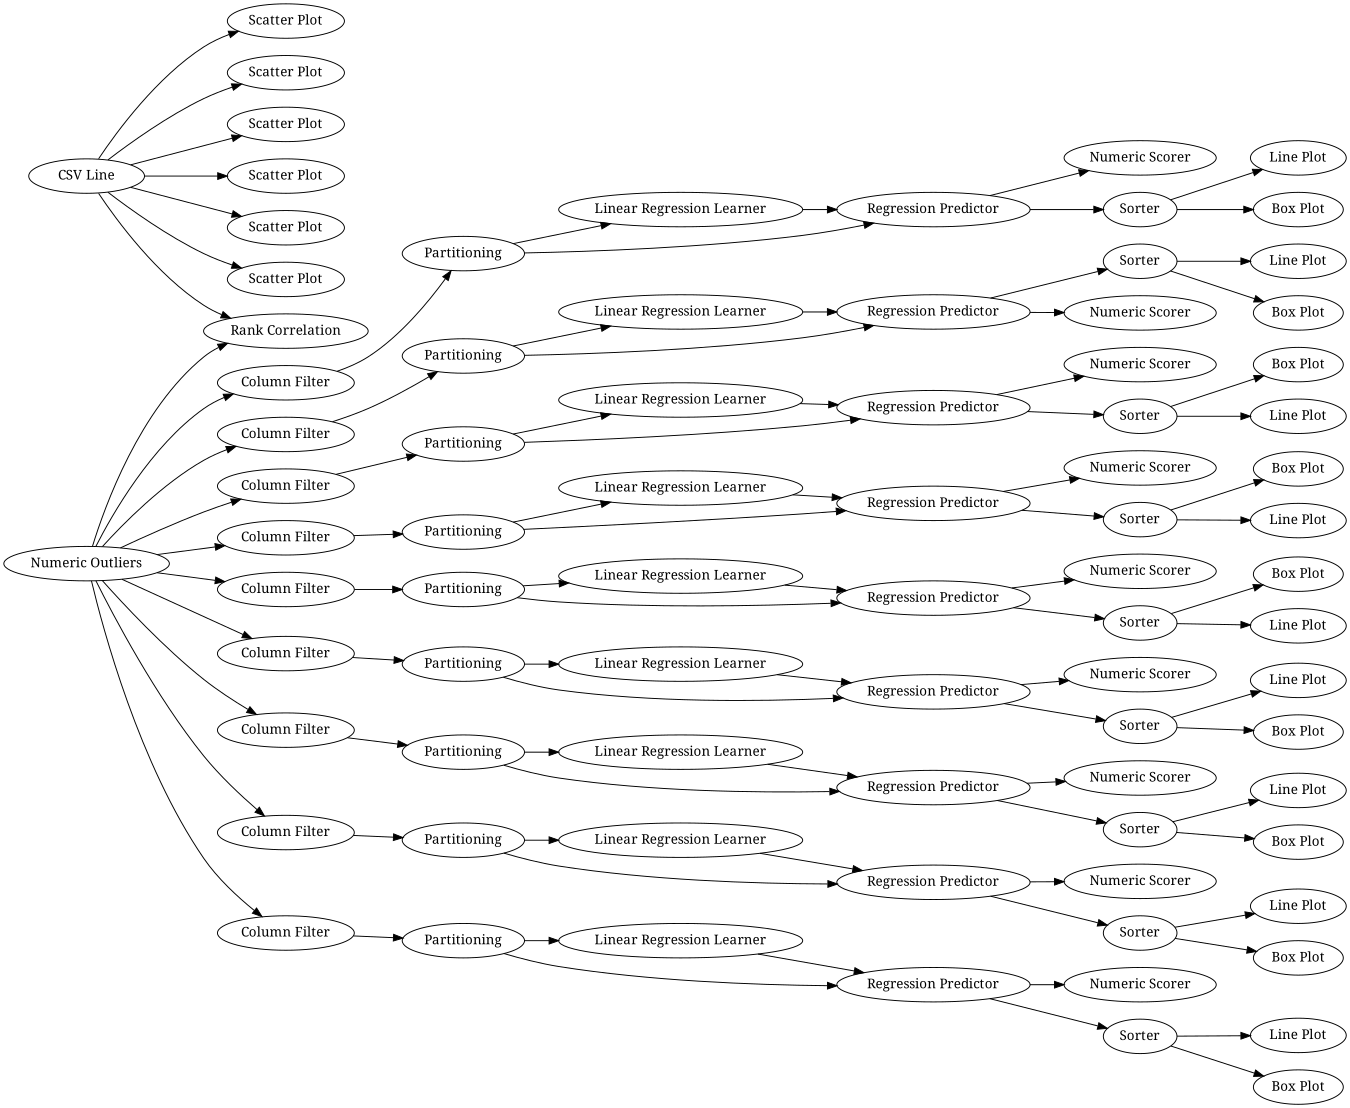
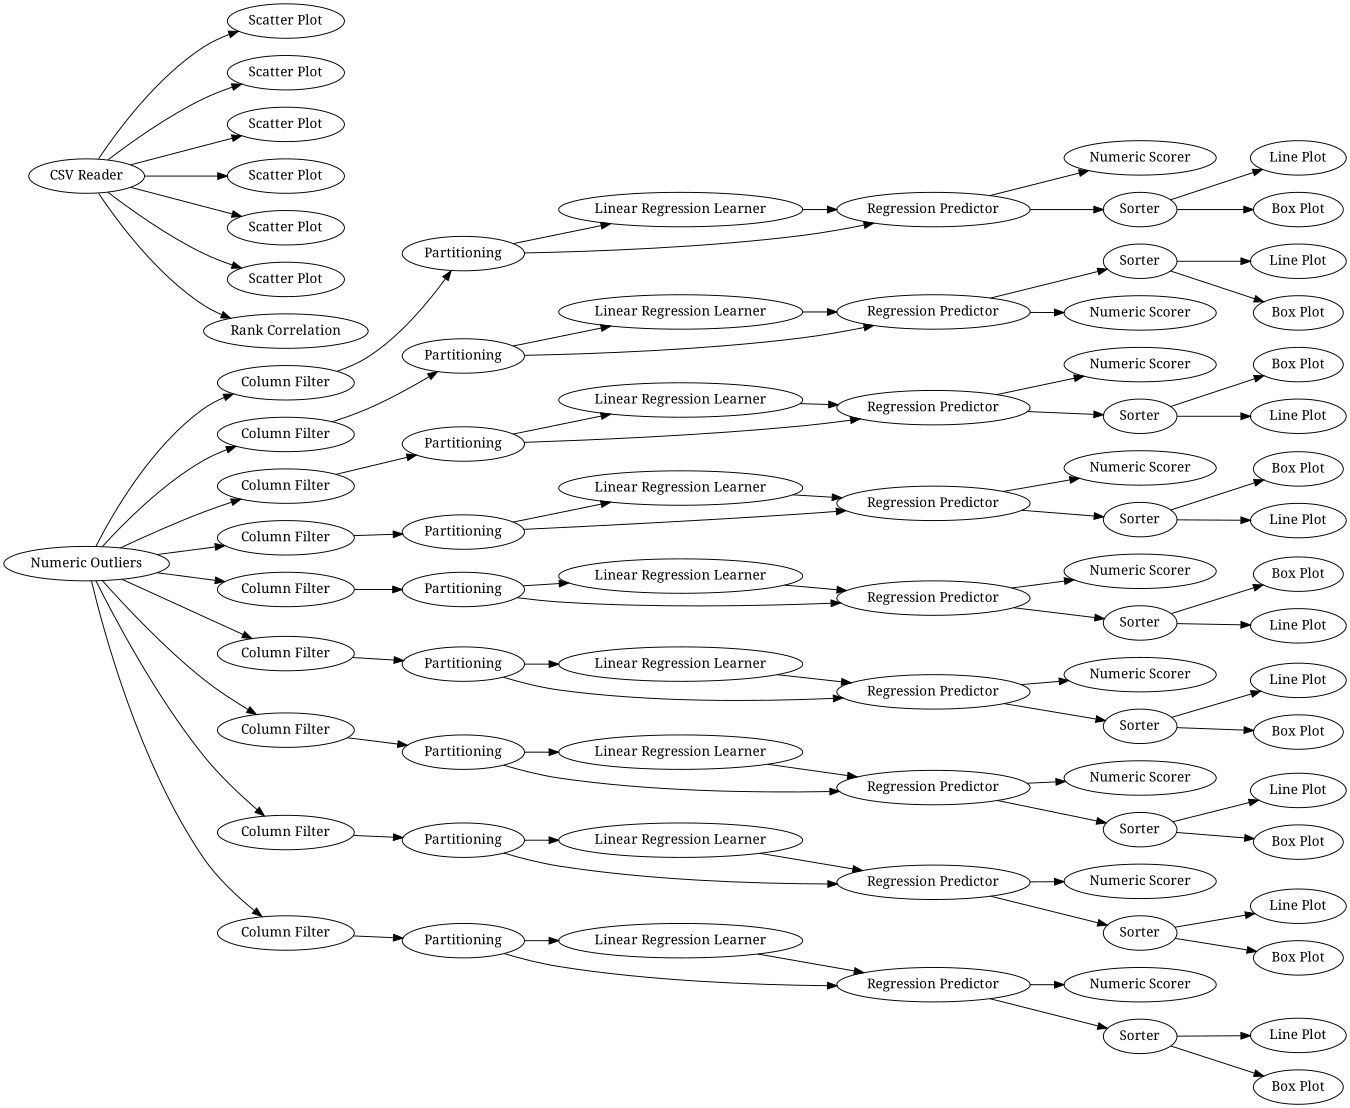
(87, 176) -> (87, 176)
(140, 436) -> none
